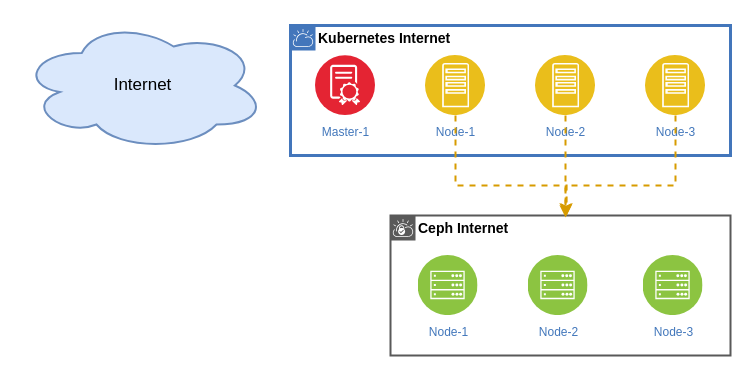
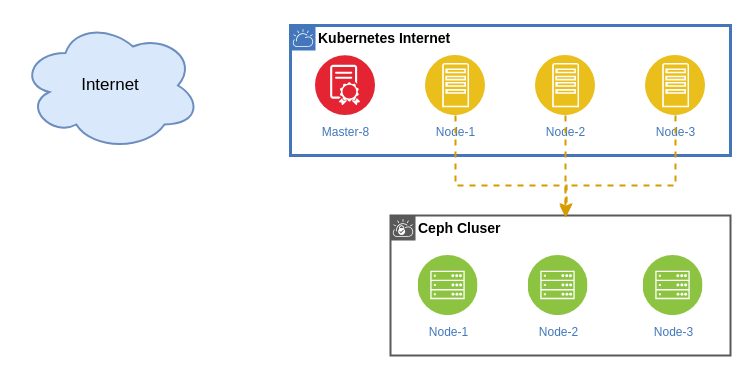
(143, 86) -> (111, 86)
(346, 133) -> (346, 133)
(468, 229) -> (458, 229)
